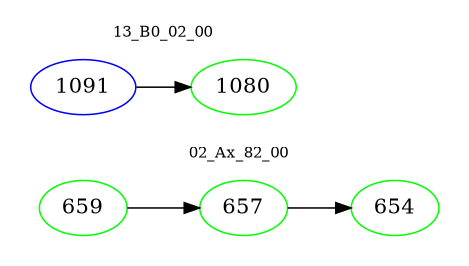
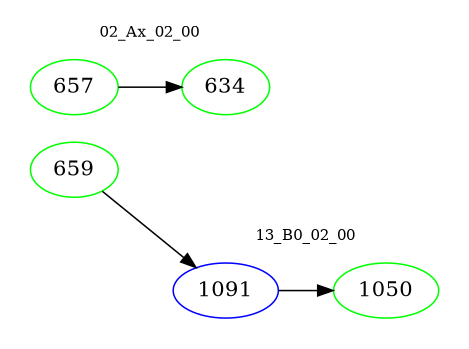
(244, 87) -> (386, 291)
(239, 154) -> (150, 33)
(156, 208) -> (143, 224)
(395, 208) -> (226, 87)
